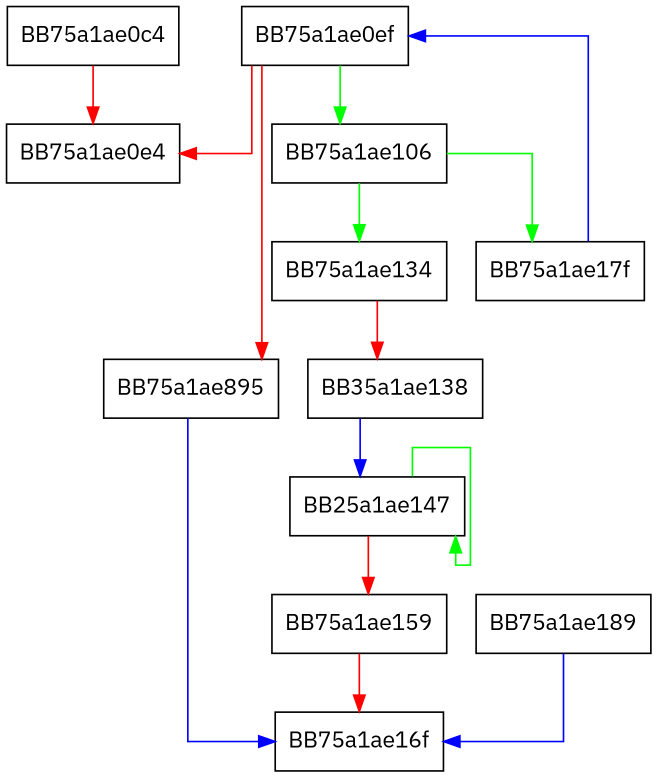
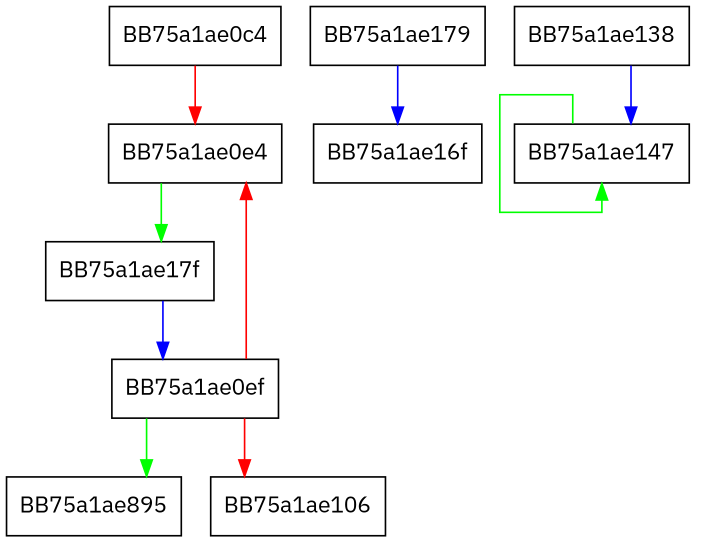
(340, 86) -> (245, 439)
(525, 154) -> (161, 204)
(262, 204) -> (147, 439)
(359, 271) -> none
(395, 389) -> (602, 36)
(377, 506) -> (602, 154)
(188, 615) -> none
(359, 624) -> none
(564, 624) -> (398, 36)
